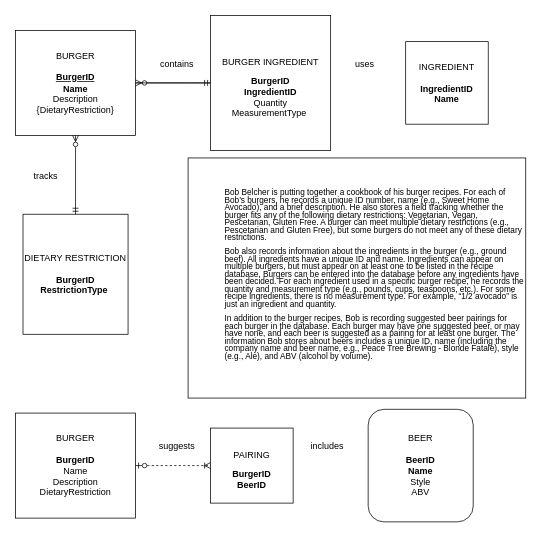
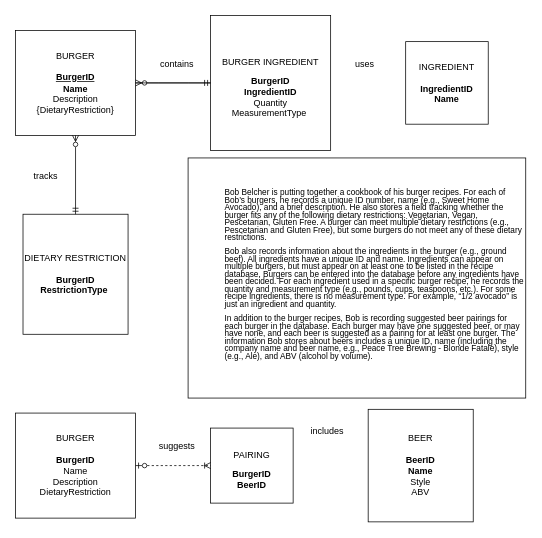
(327, 447) -> (327, 432)
(420, 465) -> (420, 465)
